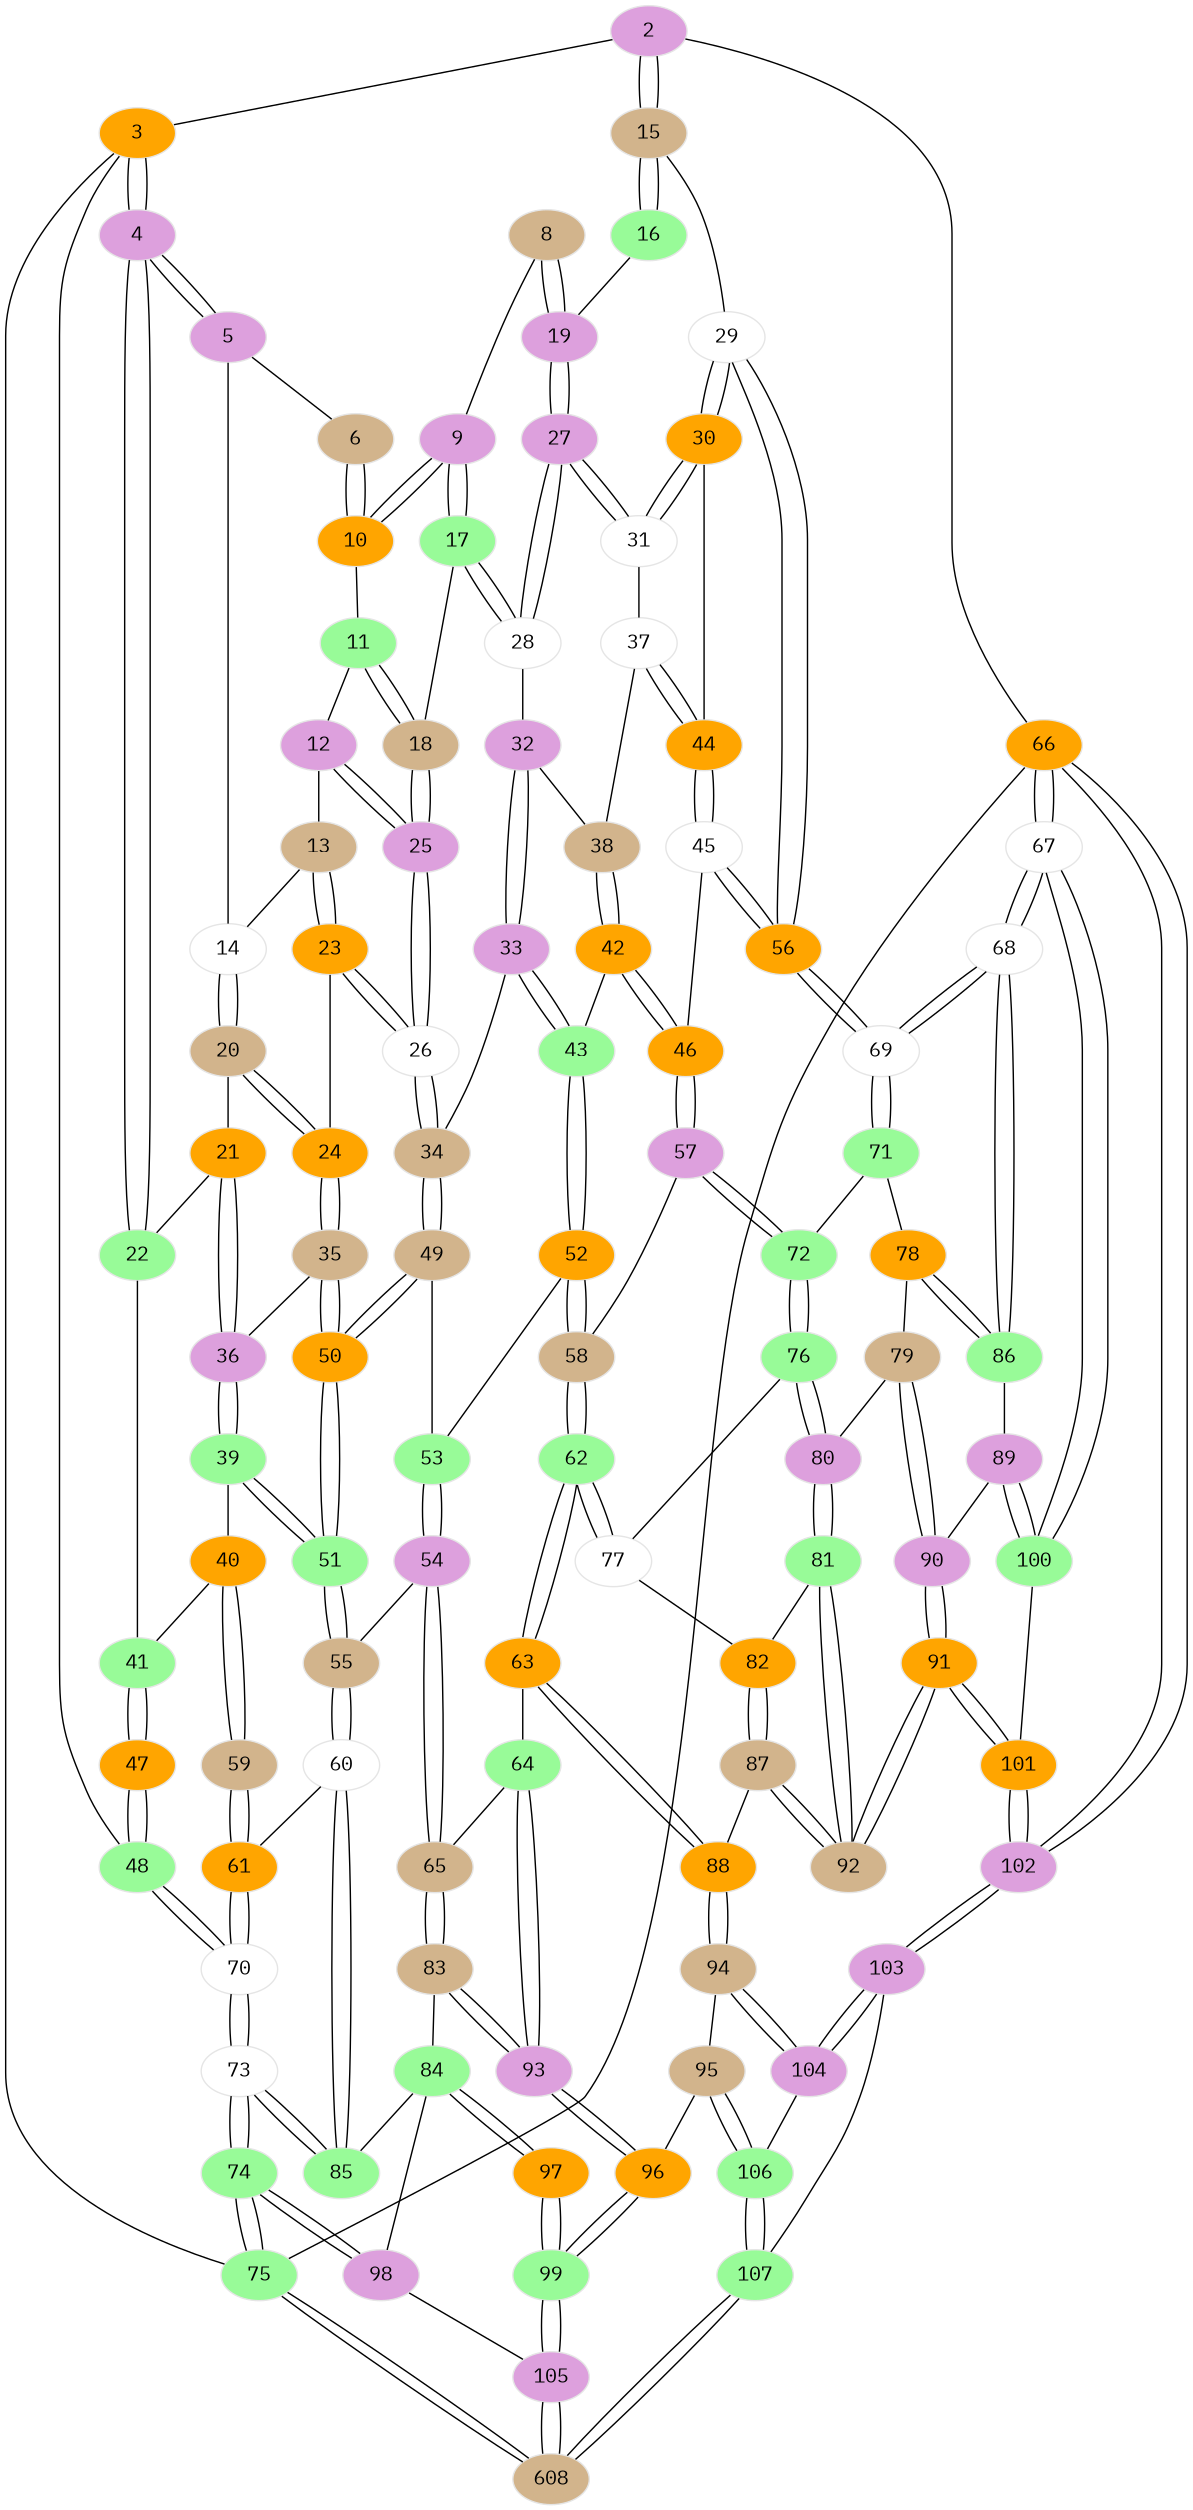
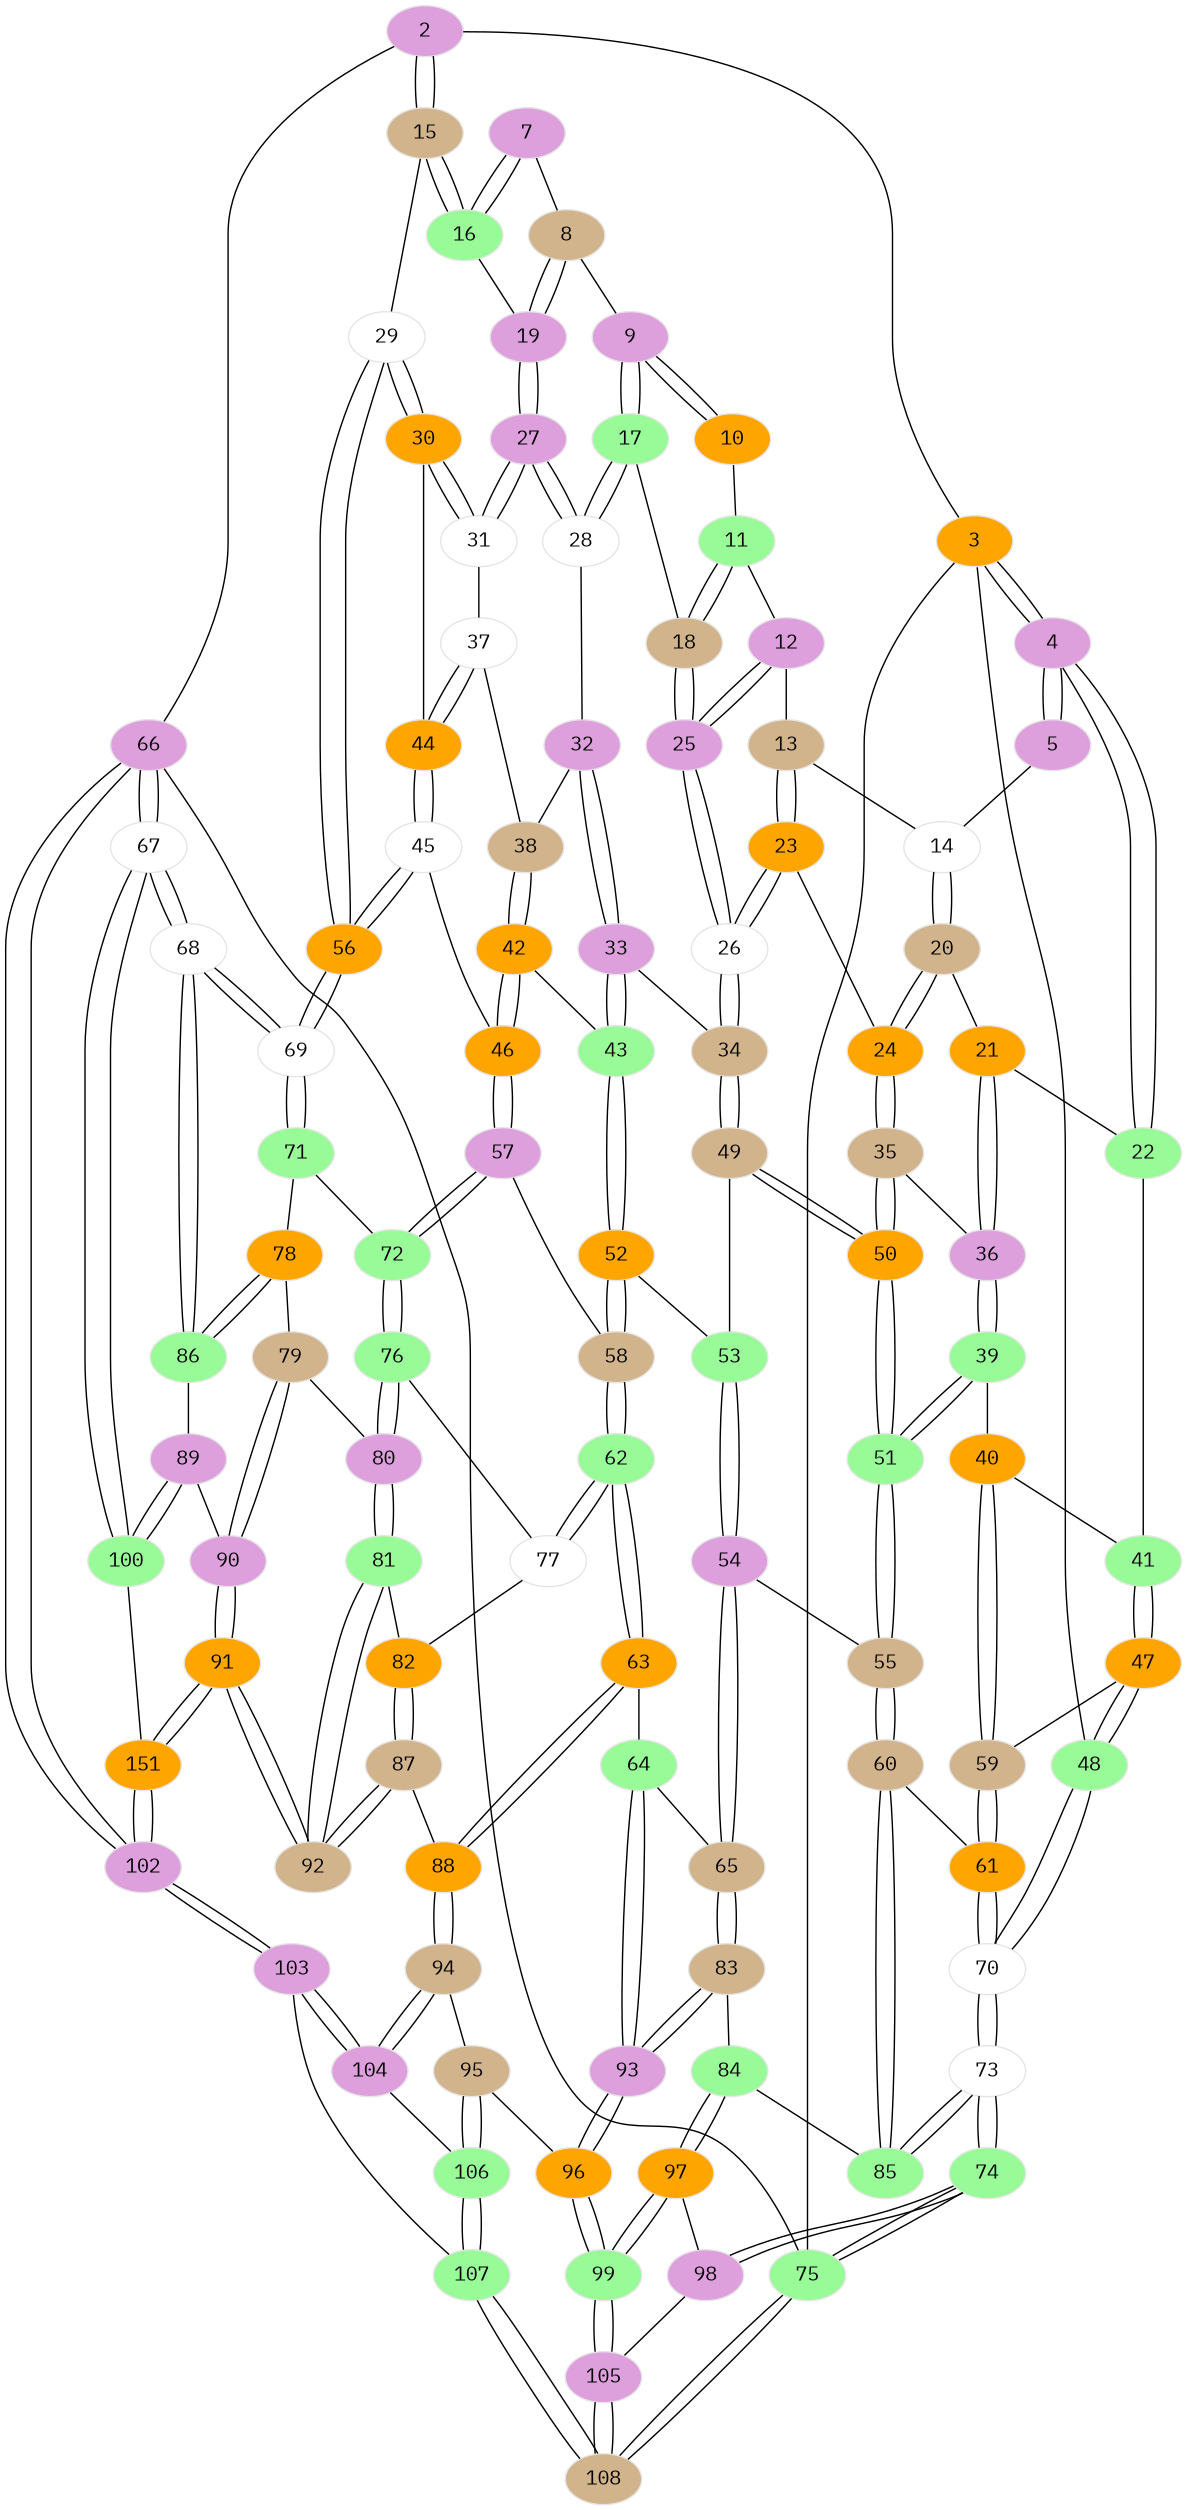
none -> (527, 133)
(356, 439) -> none
(1044, 745) -> (149, 745)
none -> (1065, 1714)
(341, 1765) -> (885, 1765)
(1019, 1765) -> (143, 1765)
(407, 2173) -> (691, 2224)
(551, 2479) -> (604, 2479)
